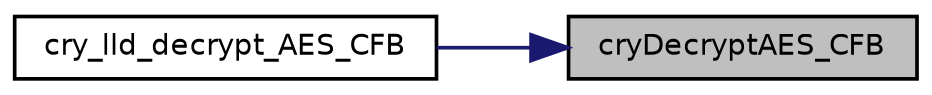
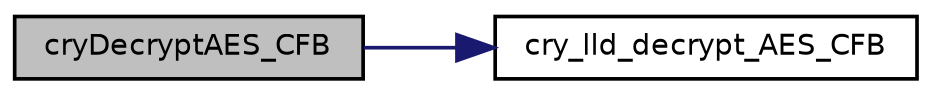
(484, 48) -> (410, 48)
